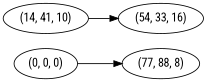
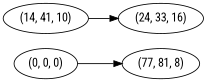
(161, 18) -> (161, 18)
(161, 64) -> (161, 64)
